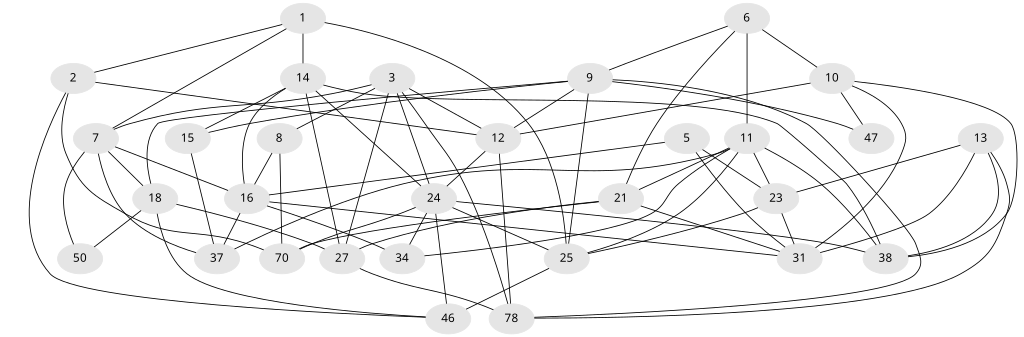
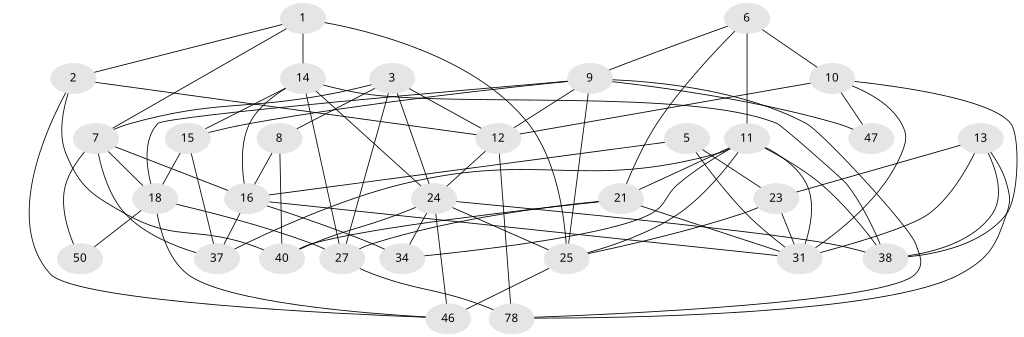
none -> (174, 164)
(762, 168) -> (806, 184)
(468, 192) -> none
(282, 259) -> (282, 259)
